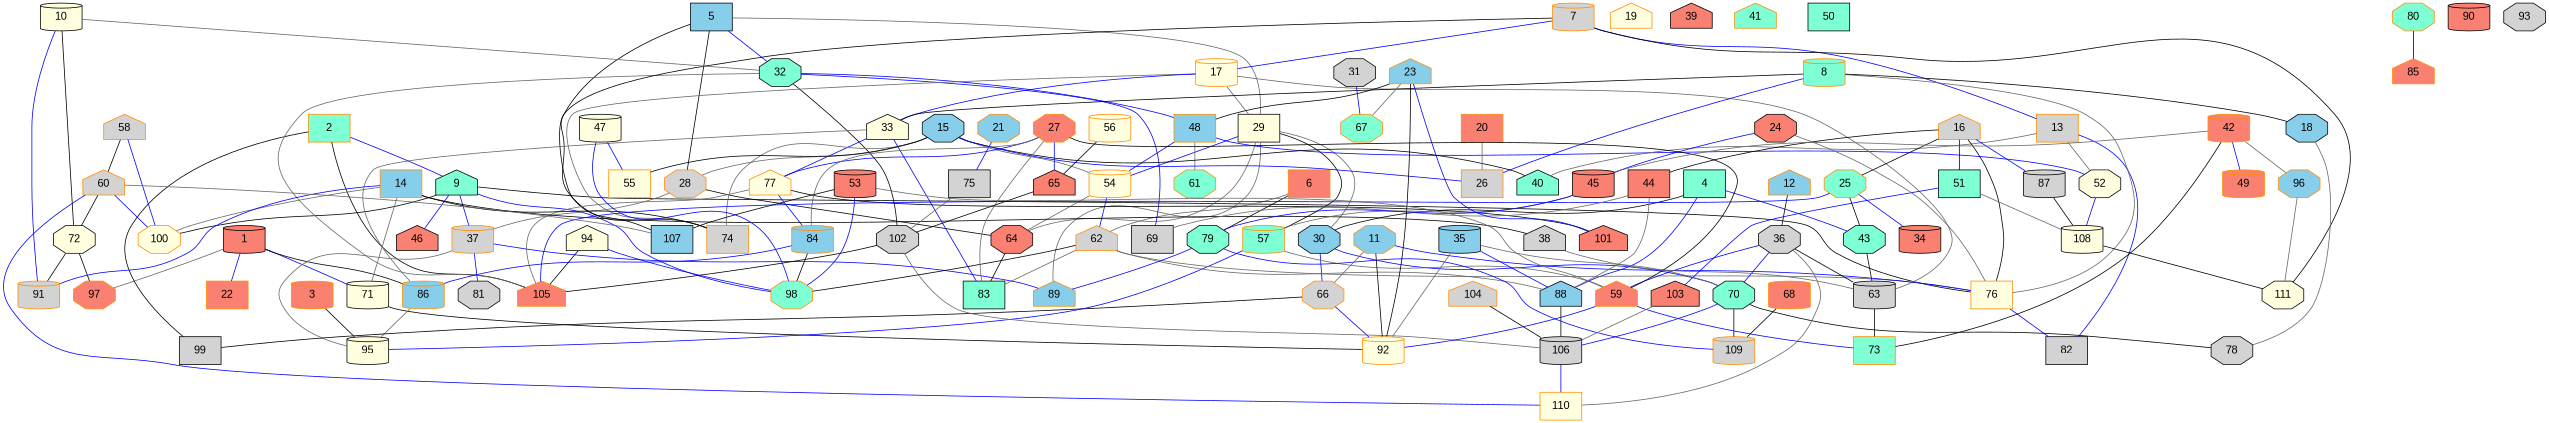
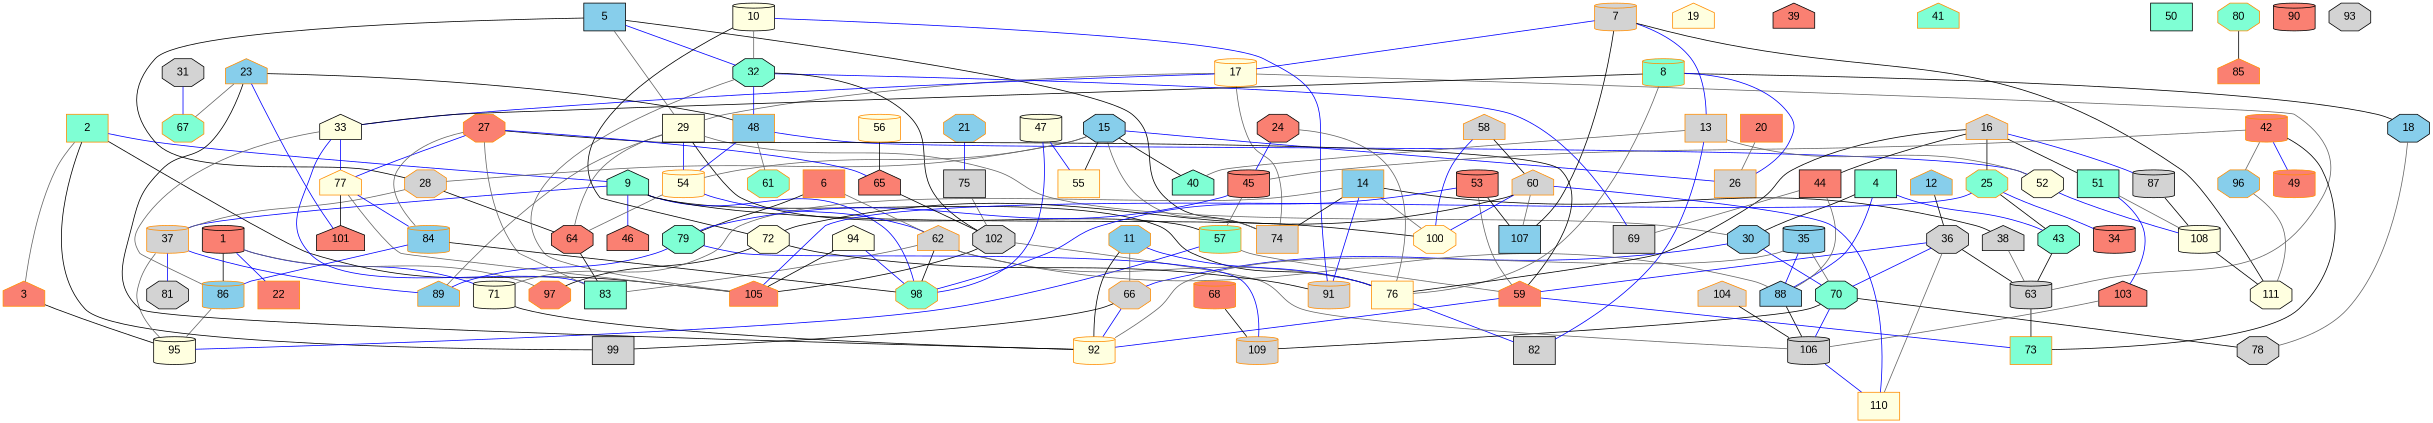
none -> (41, 209)
(312, 295) -> (24, 295)
